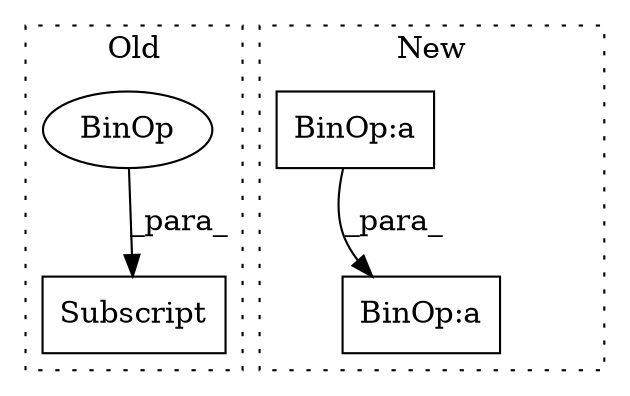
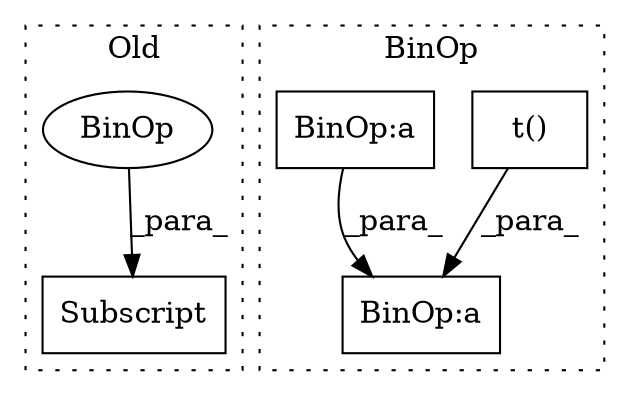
(432, 50) -> (432, 50)
none -> (530, 130)
